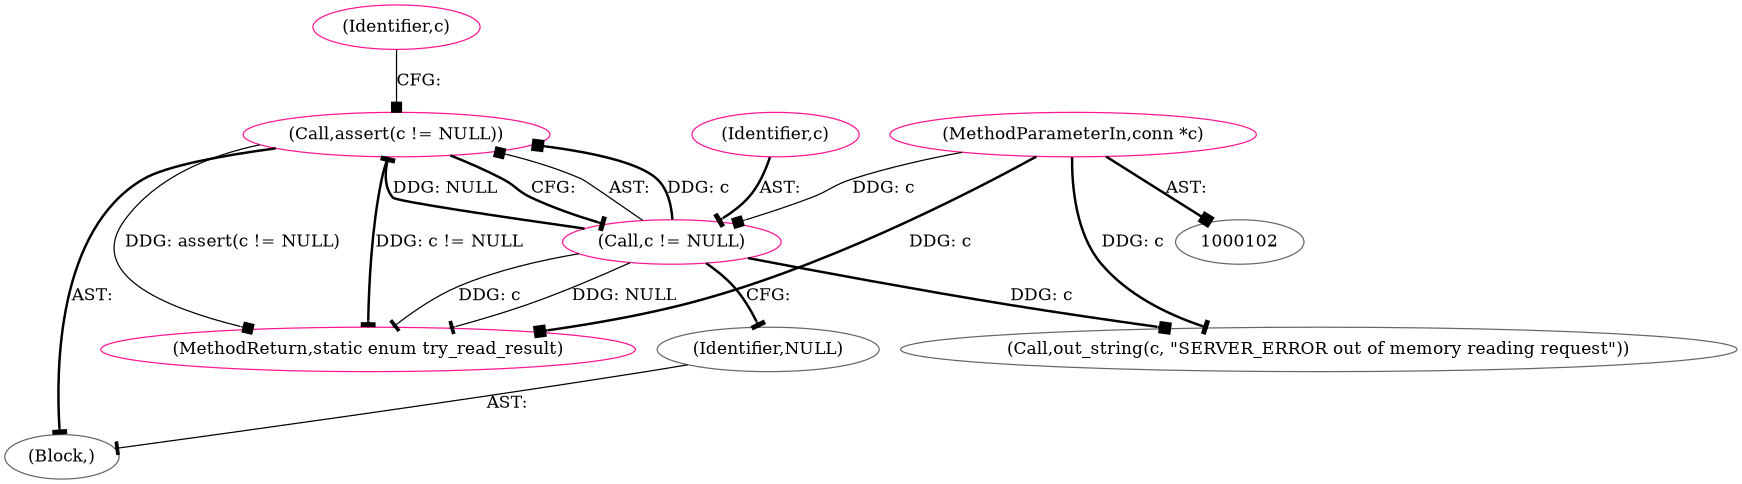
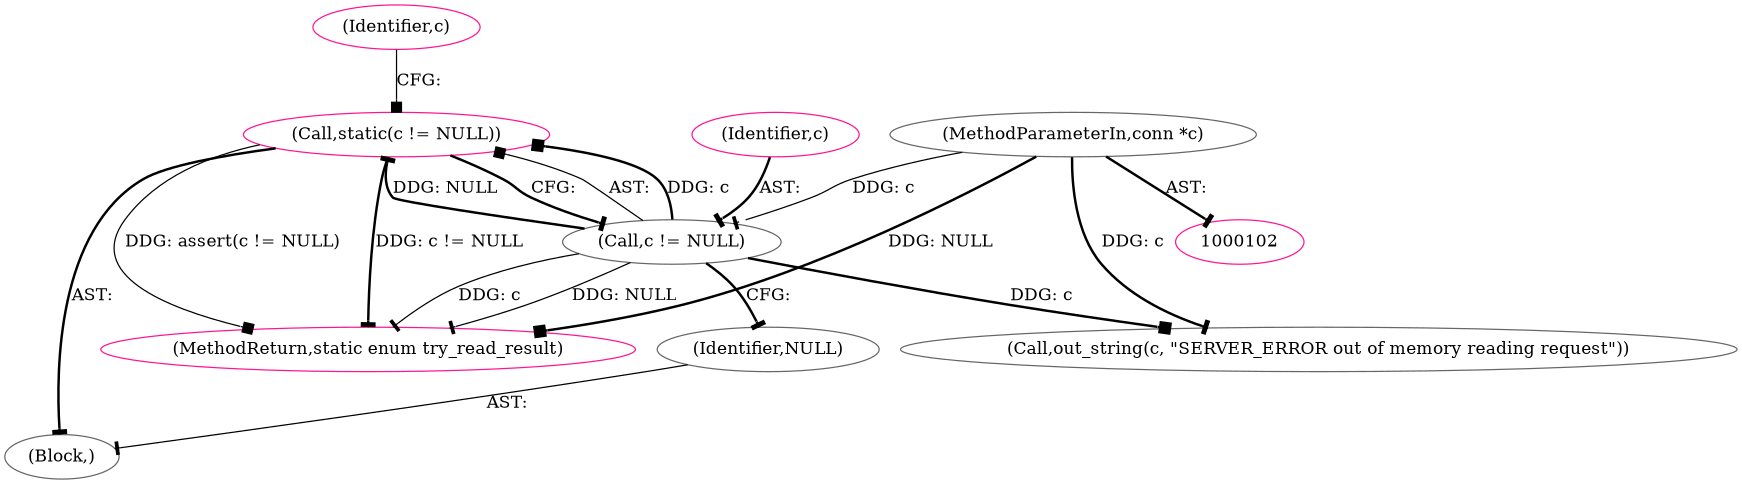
(397, 135) -> (397, 135)
(1073, 135) -> (1073, 135)
(852, 179) -> (852, 179)
(1156, 188) -> (1156, 188)
(672, 242) -> (672, 242)
(940, 242) -> (940, 242)
(1240, 242) -> (1240, 242)
